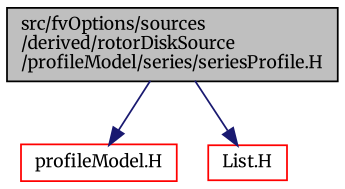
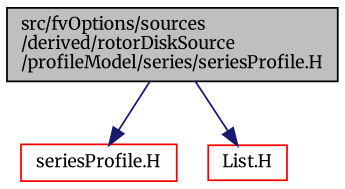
(99, 163) -> (99, 163)
